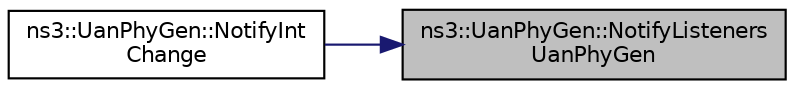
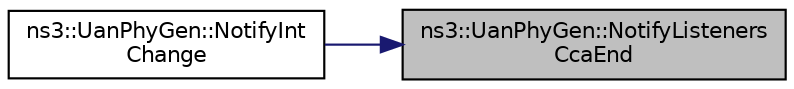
(594, 45) -> (594, 45)
